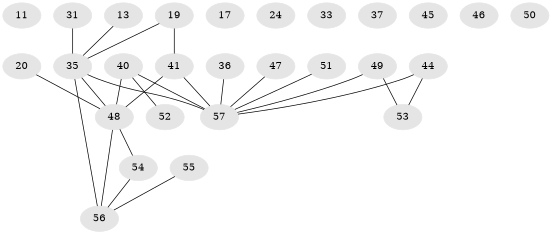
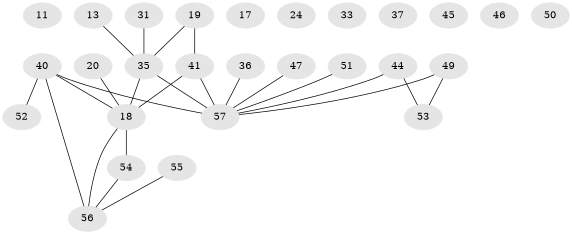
(114, 117) -> (126, 117)
(86, 143) -> (65, 143)
